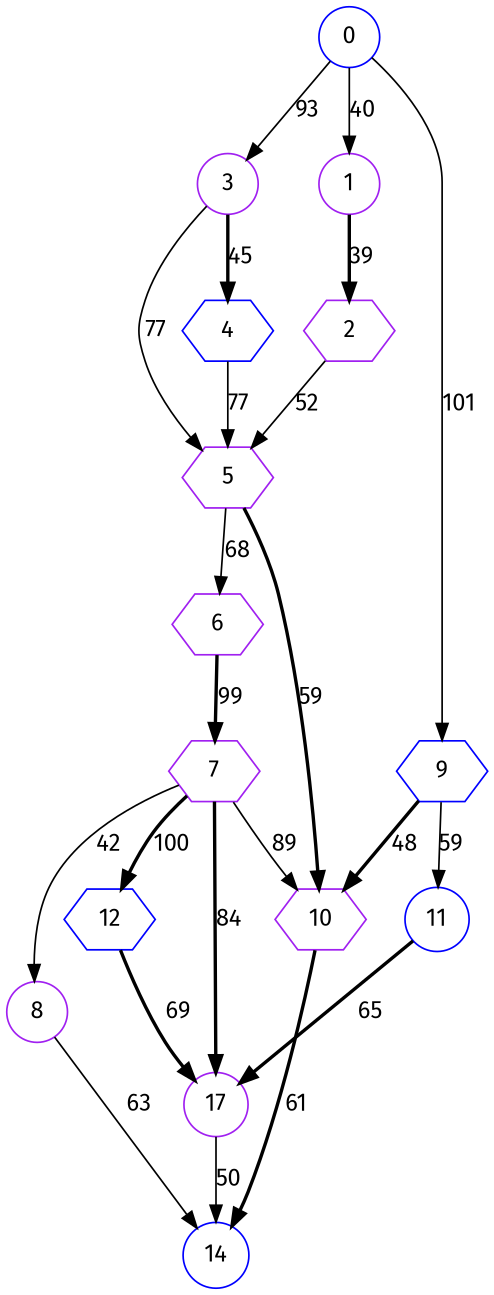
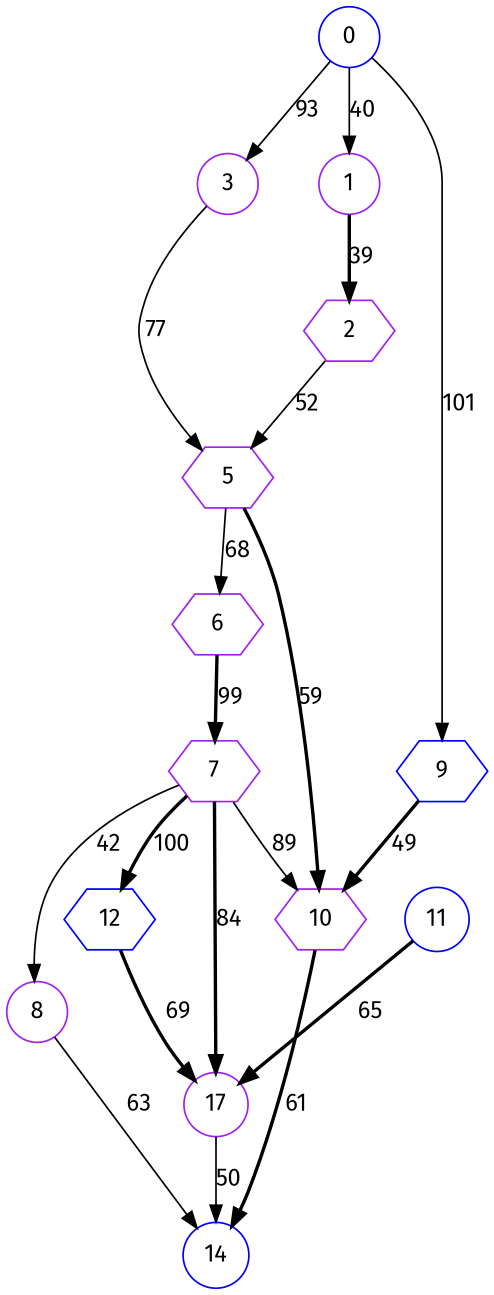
(228, 331) -> none
(440, 836) -> none
(405, 845) -> (405, 845)
